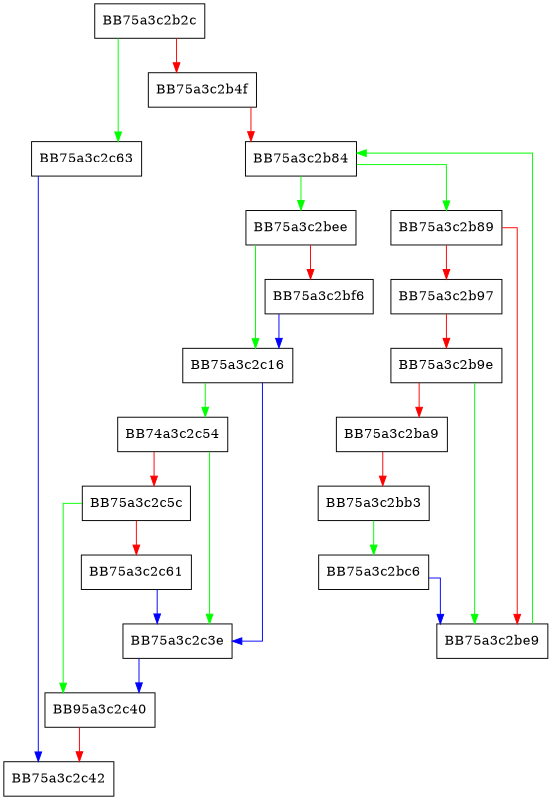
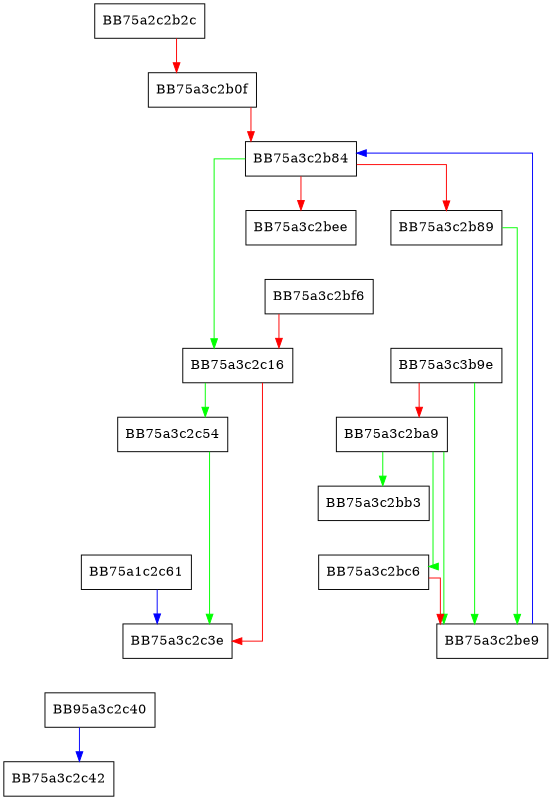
(150, 21) -> (150, 21)
(202, 90) -> (202, 90)
(87, 159) -> none
(420, 165) -> (420, 165)
(301, 188) -> (301, 188)
(311, 257) -> none
(256, 292) -> (214, 233)
(446, 297) -> none
(533, 305) -> (533, 305)
(279, 326) -> (279, 326)
(446, 366) -> (446, 366)
(517, 414) -> (517, 414)
(173, 434) -> (173, 434)
(383, 464) -> (383, 464)
(136, 503) -> none
(262, 522) -> (262, 522)
(374, 533) -> (433, 509)
none -> (444, 533)
(136, 572) -> (136, 572)
(440, 590) -> (440, 590)
(139, 671) -> none
(79, 740) -> (79, 740)
